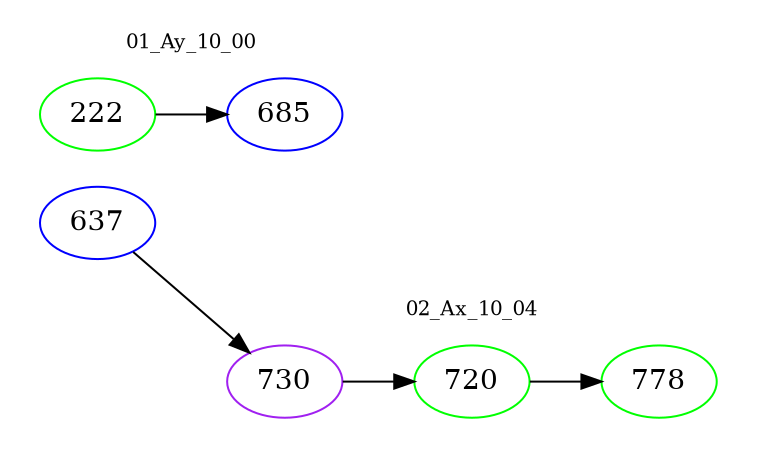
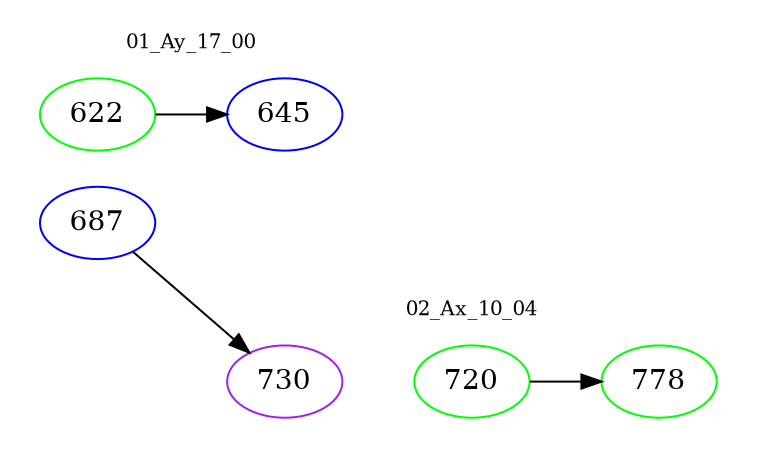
(191, 43) -> (191, 43)
(98, 114) -> (98, 114)
(285, 114) -> (285, 114)
(98, 223) -> (98, 223)
(368, 382) -> none
